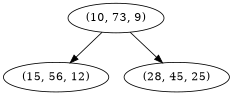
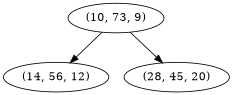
(56, 77) -> (56, 77)
(177, 77) -> (177, 77)
